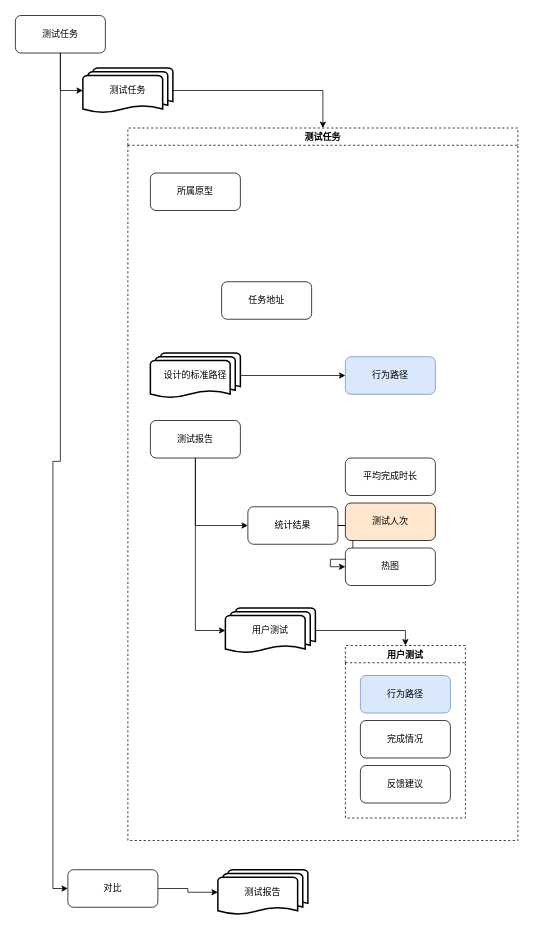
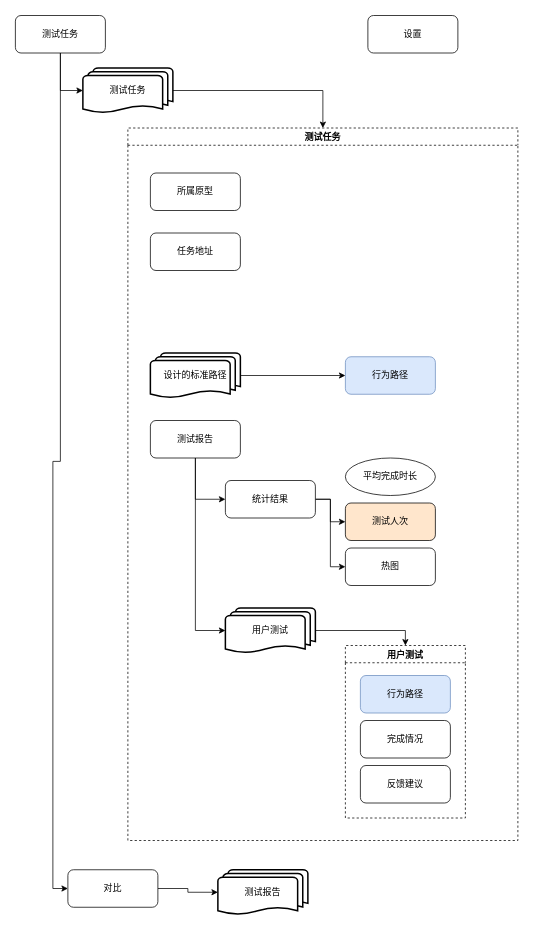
none -> (413, 34)
(267, 300) -> (195, 252)
(390, 477) -> (390, 477)
(293, 525) -> (270, 499)
